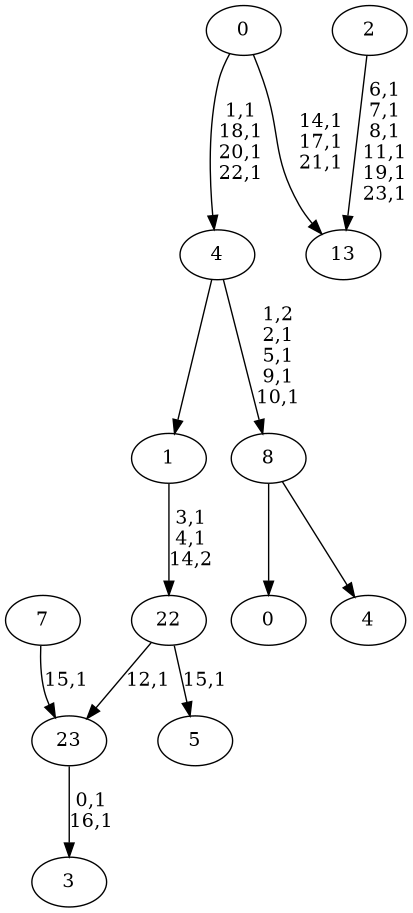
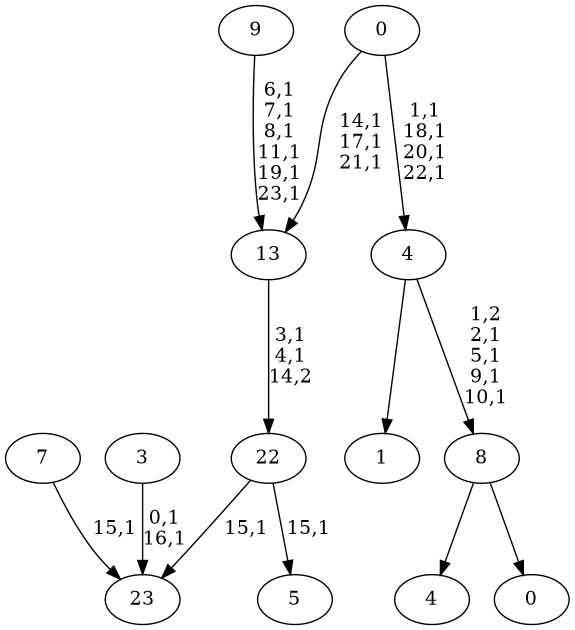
(370, 30) -> (256, 30)
(169, 532) -> (269, 350)
(148, 681) -> (246, 529)
(69, 804) -> (143, 522)
